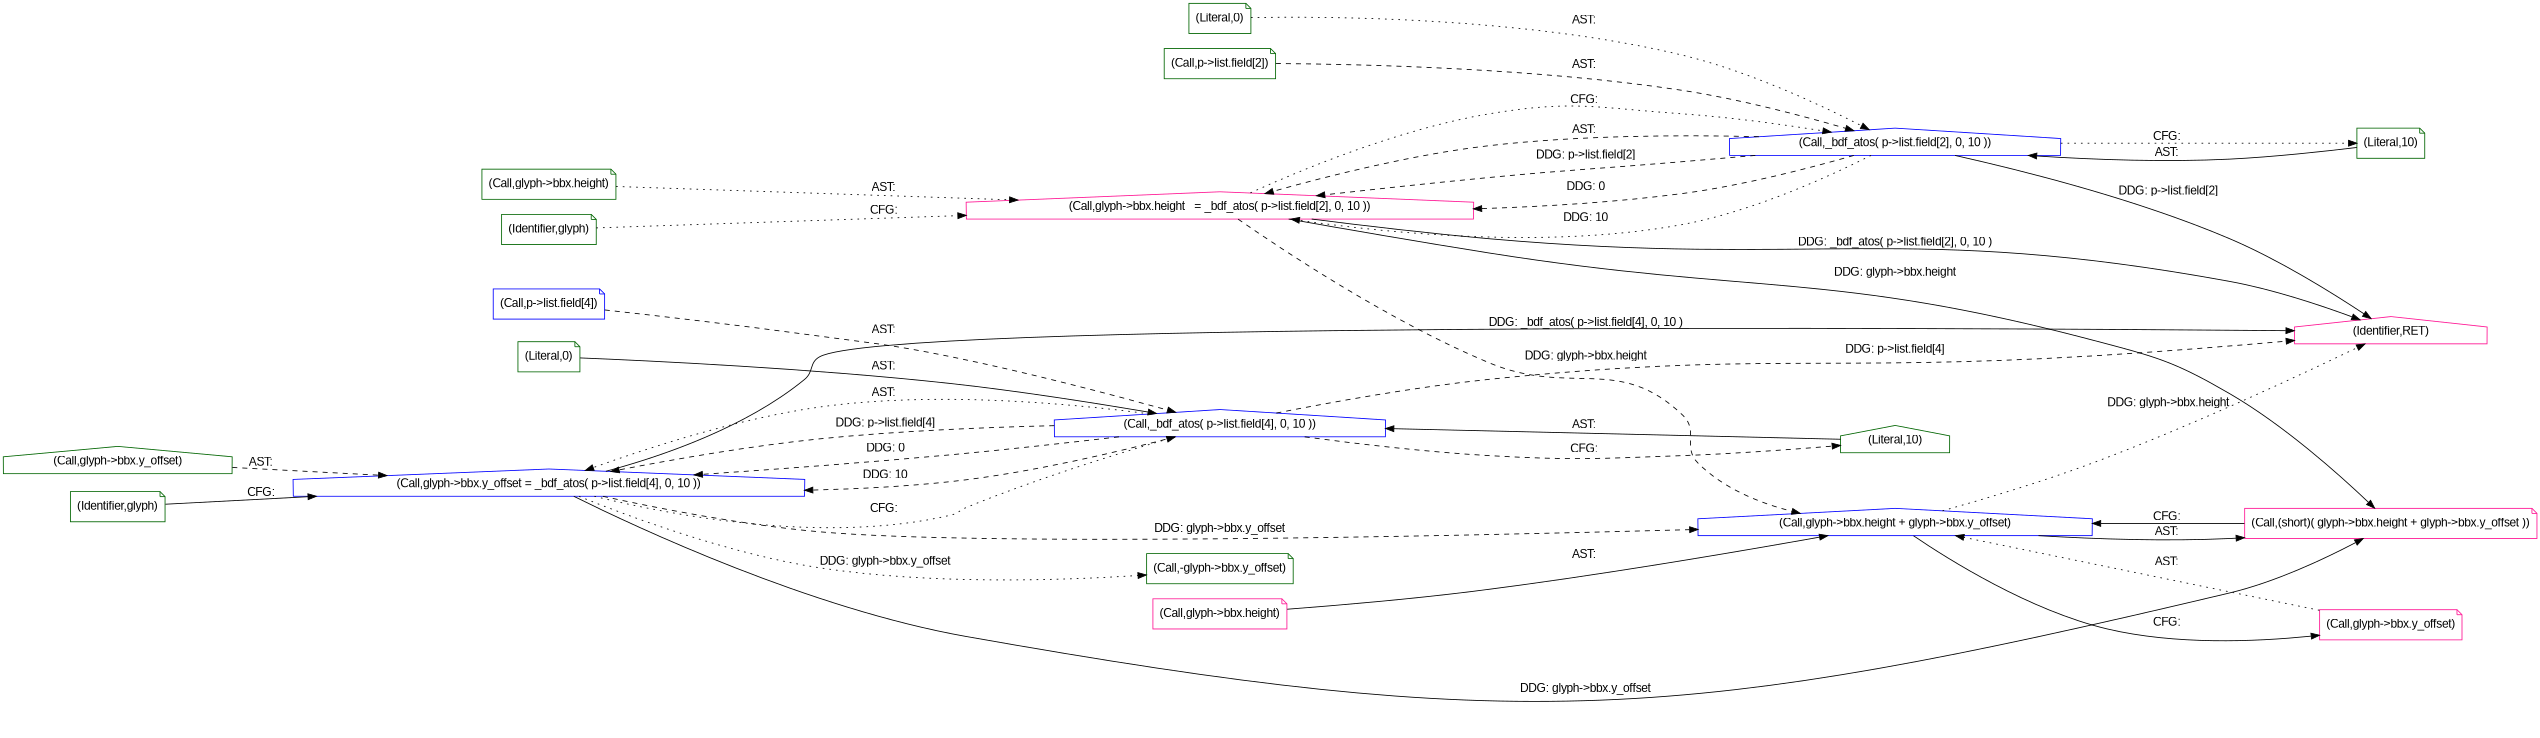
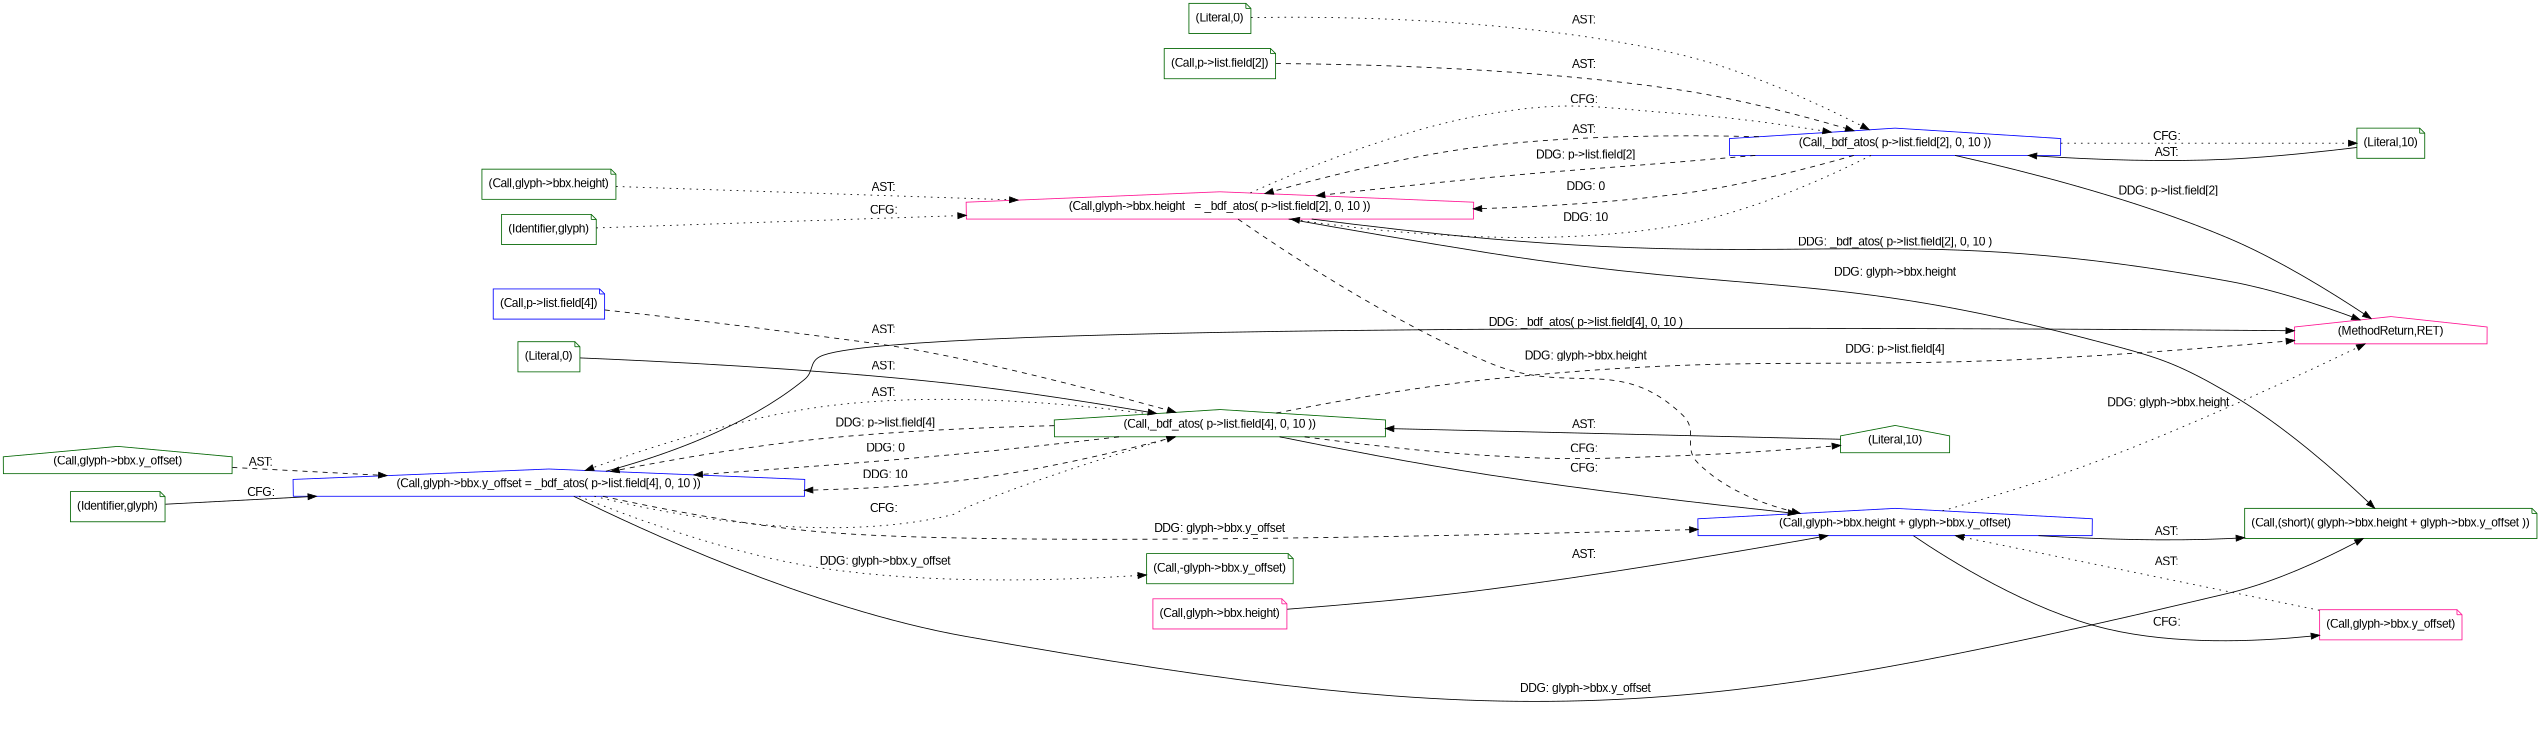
(2391, 332) -> (2391, 332)
(1220, 425) -> (1220, 425)
(2173, 523) -> (1533, 481)
(2391, 523) -> (2391, 523)
